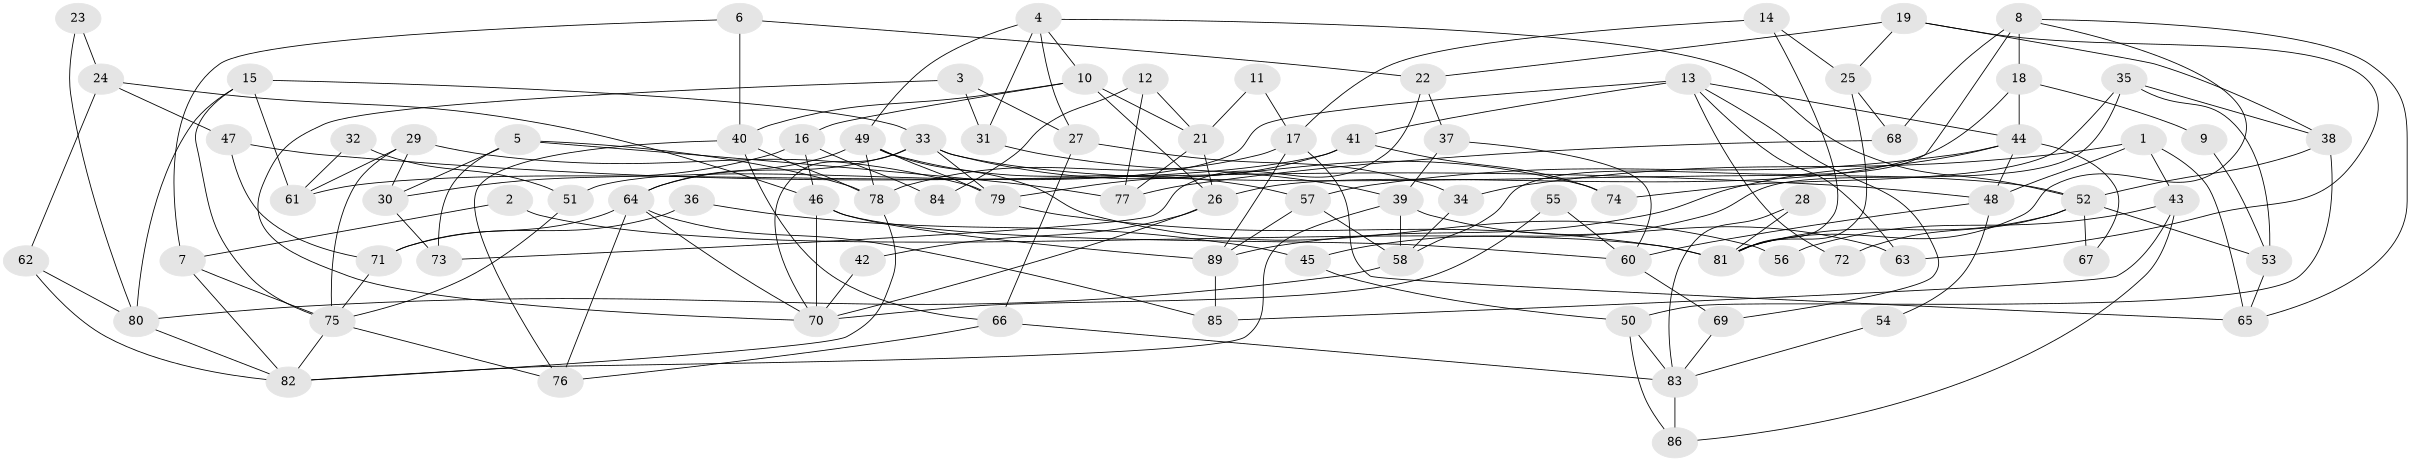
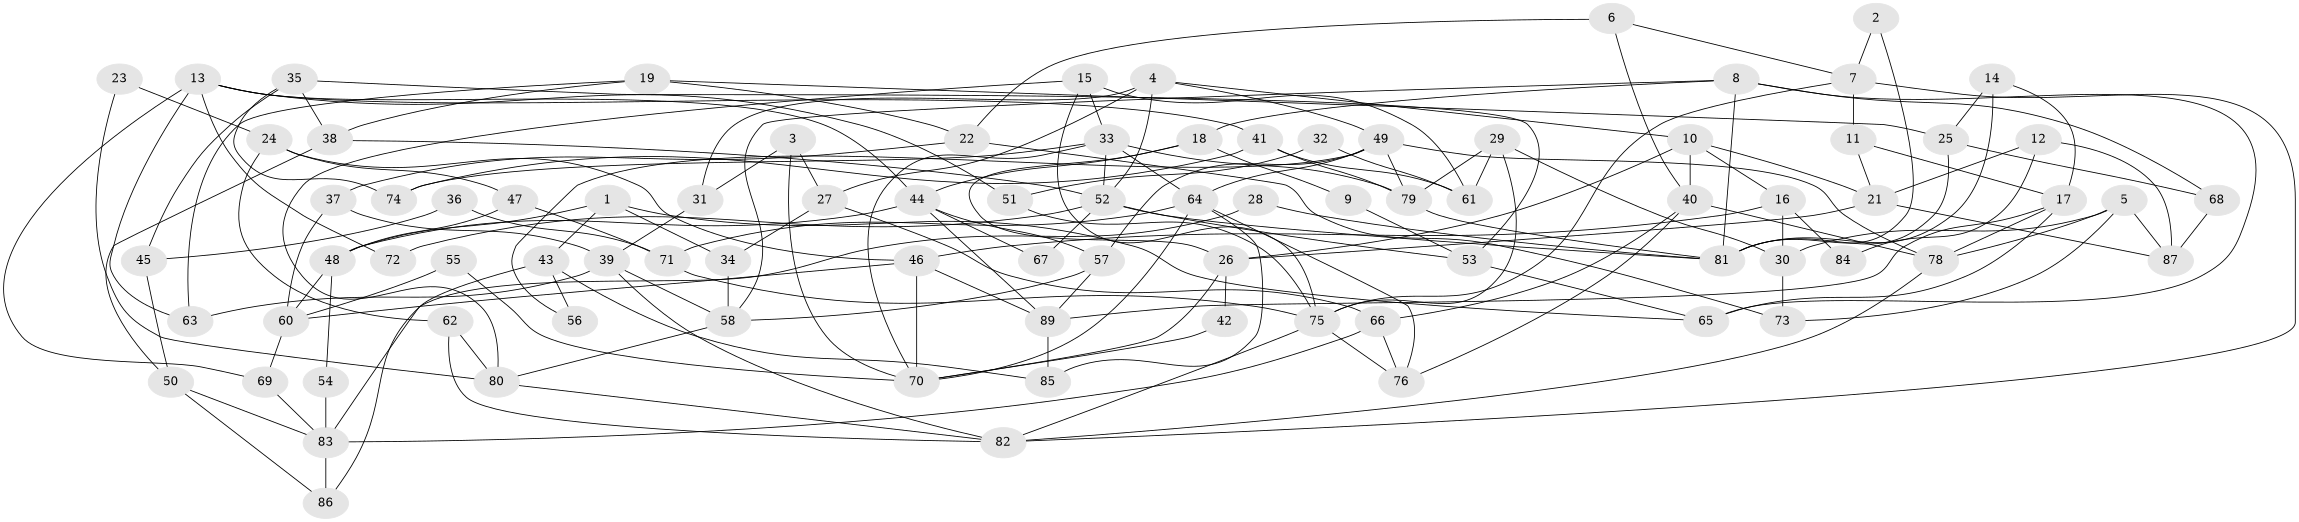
none -> (1853, 110)
(1123, 200) -> (2171, 261)
